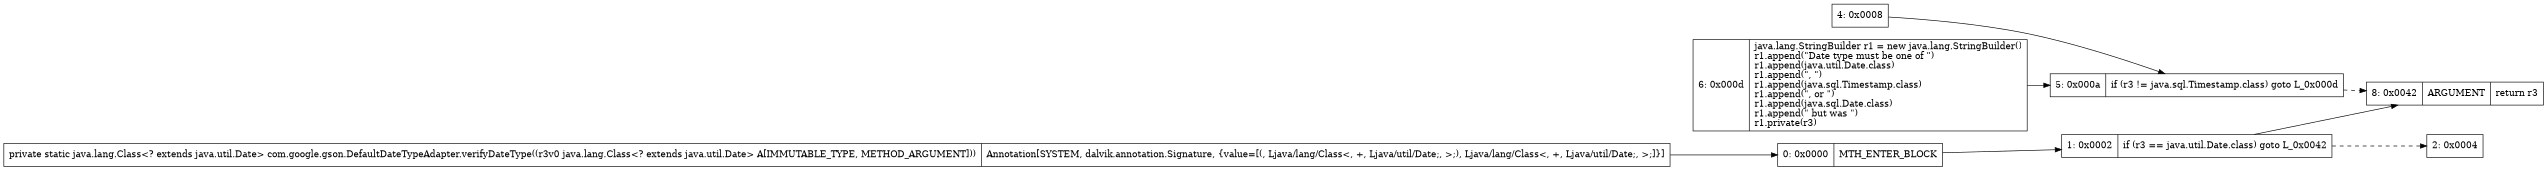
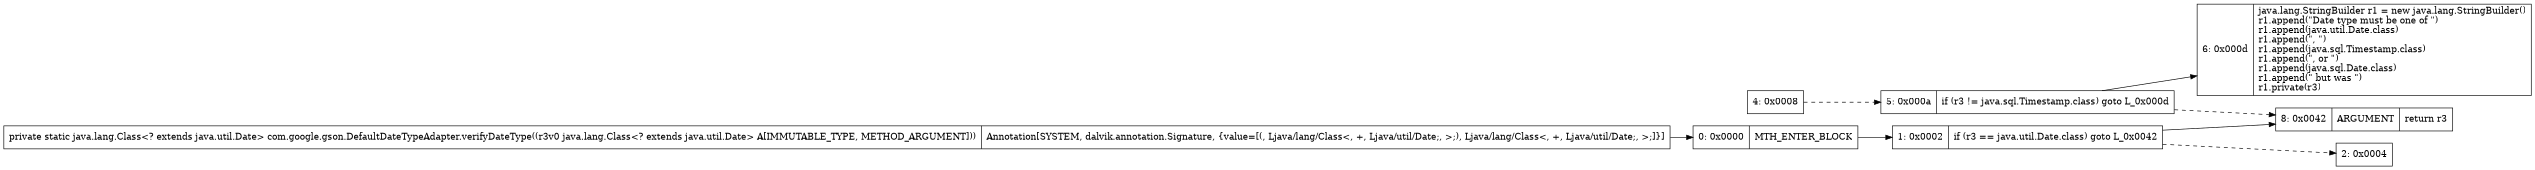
(2026, 33) -> (1839, 102)
(2035, 85) -> (2146, 84)
